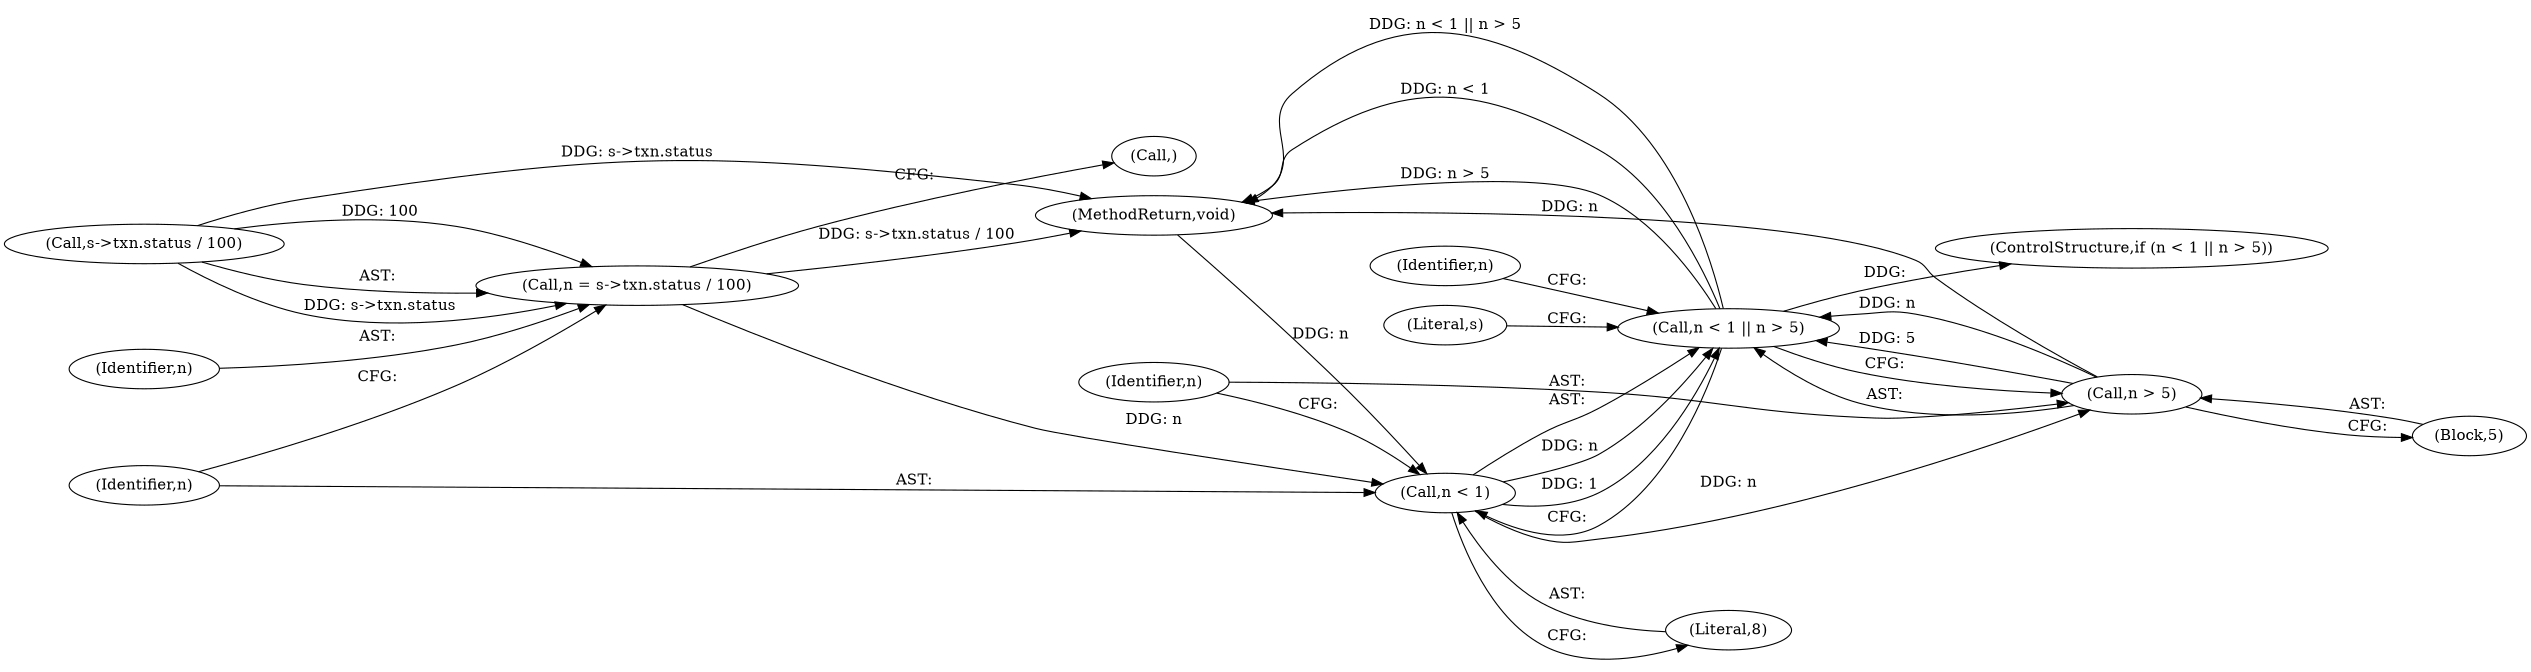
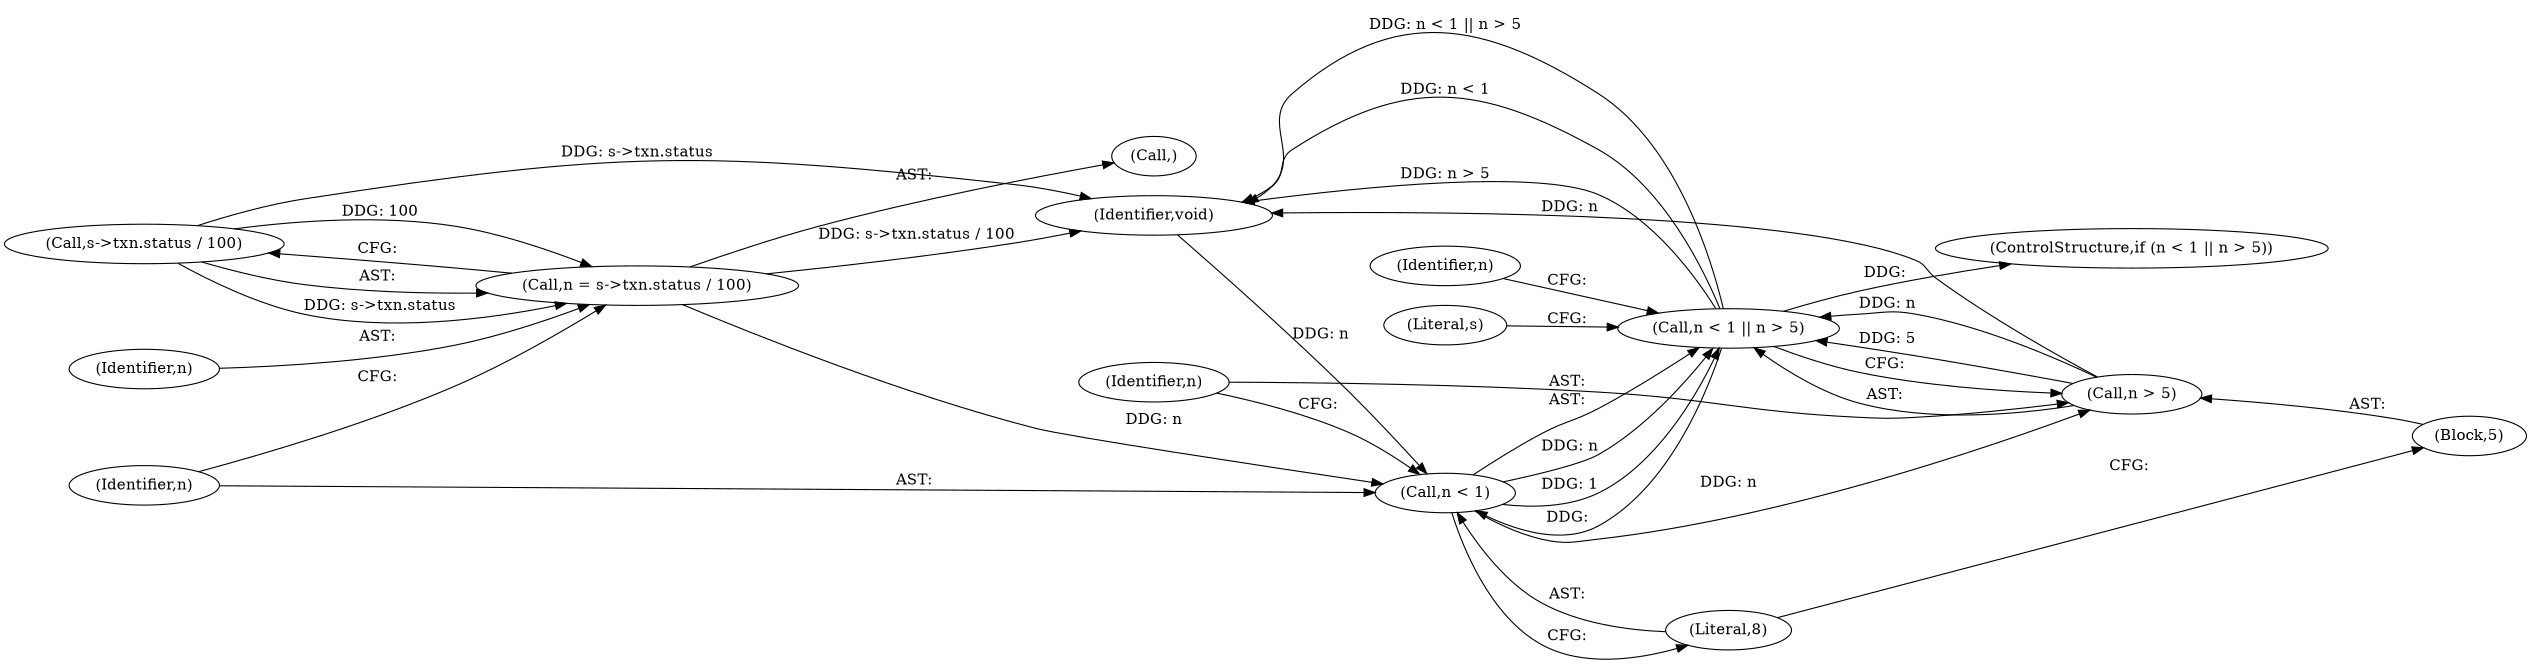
(917, 175) -> (917, 175)
(1154, 215) -> (1154, 215)
none -> (396, 263)
(2293, 428) -> (2095, 534)
(1570, 518) -> (1570, 518)
